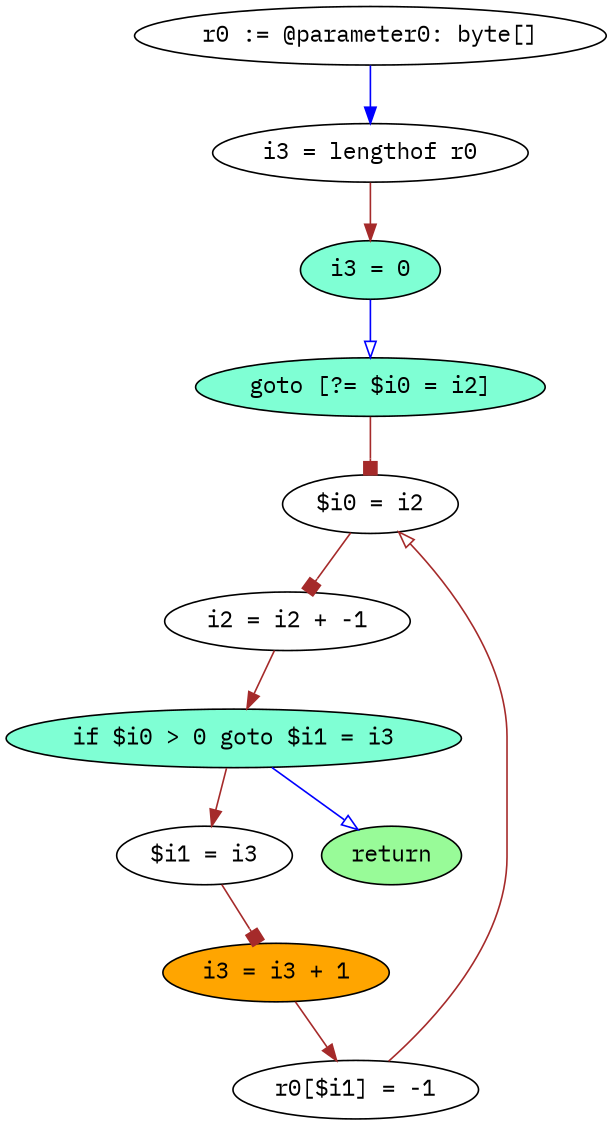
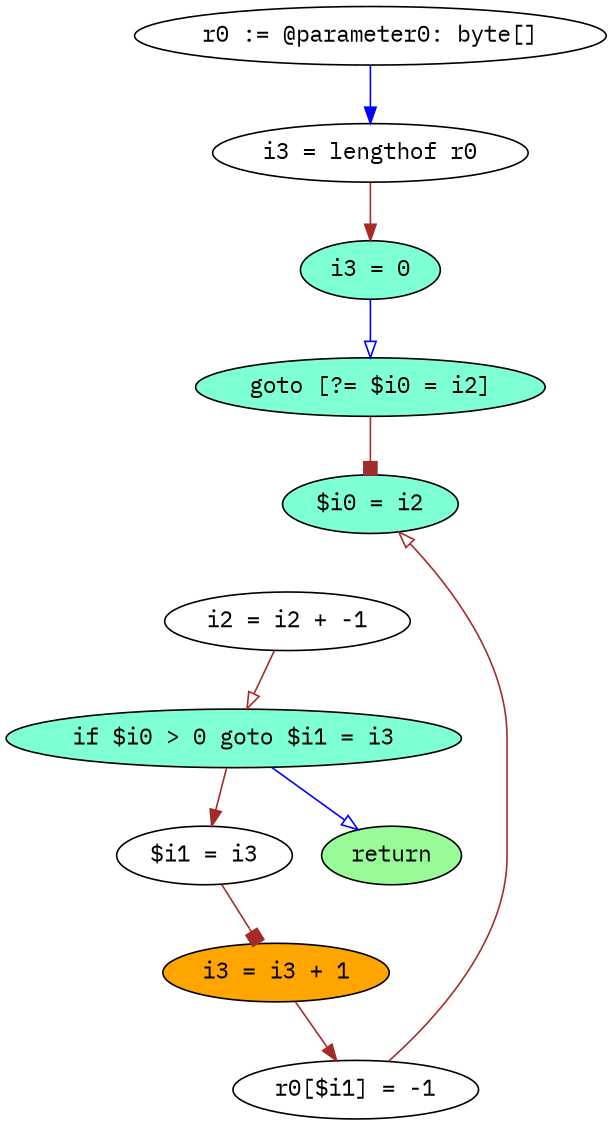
(370, 504) -> (370, 504)
(334, 556) -> none
(264, 672) -> (264, 672)
